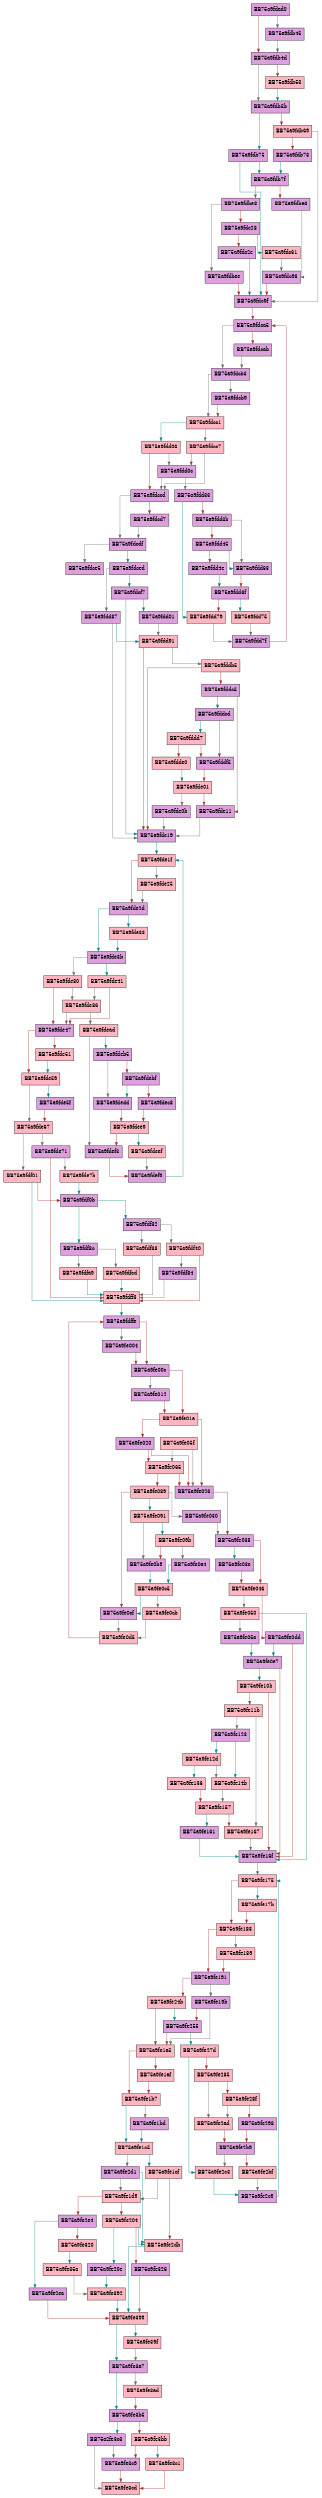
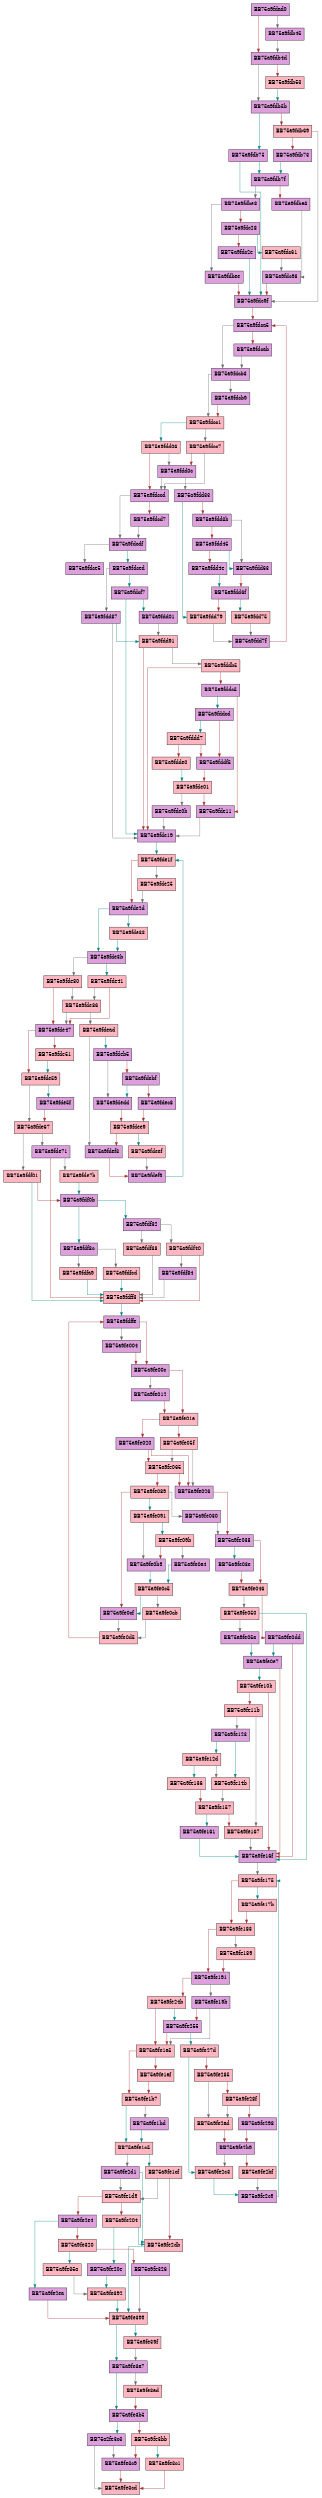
(202, 1449) -> (179, 1430)
(136, 2244) -> (121, 2249)
